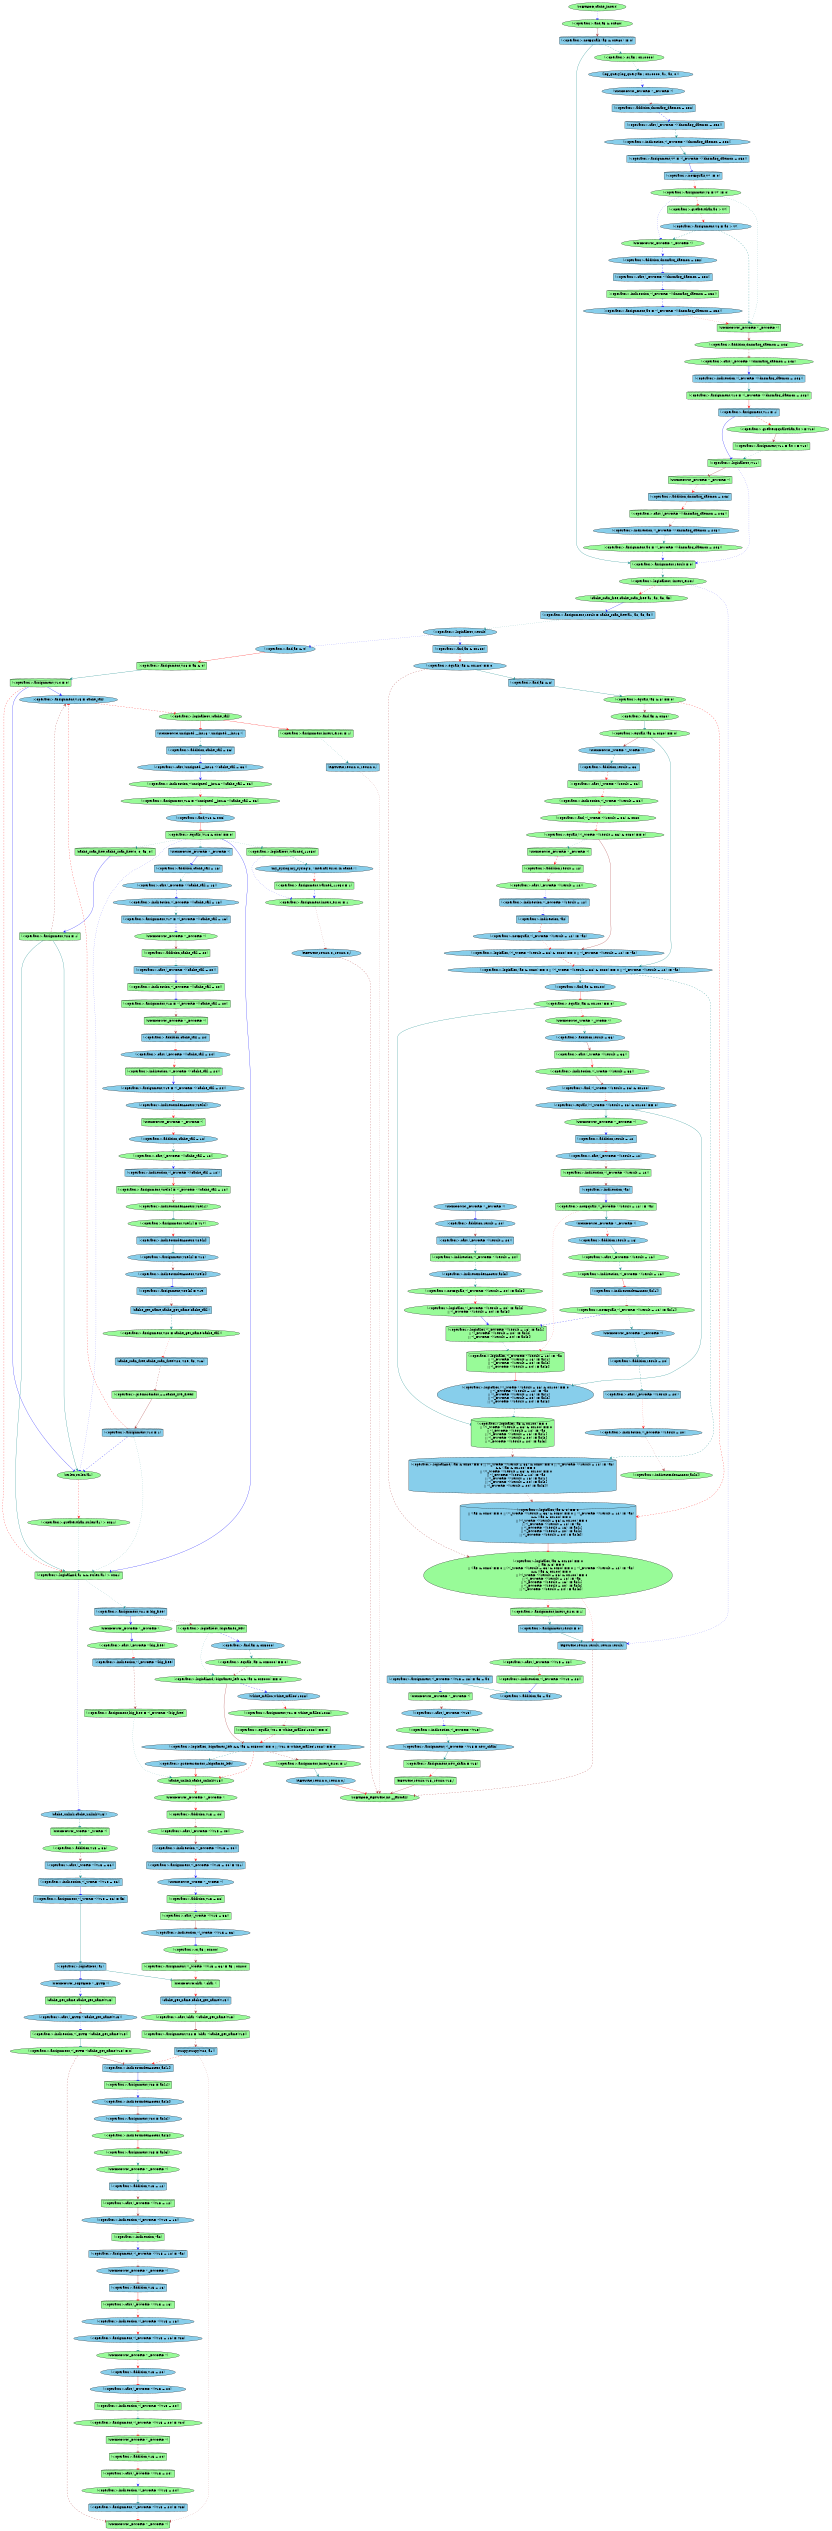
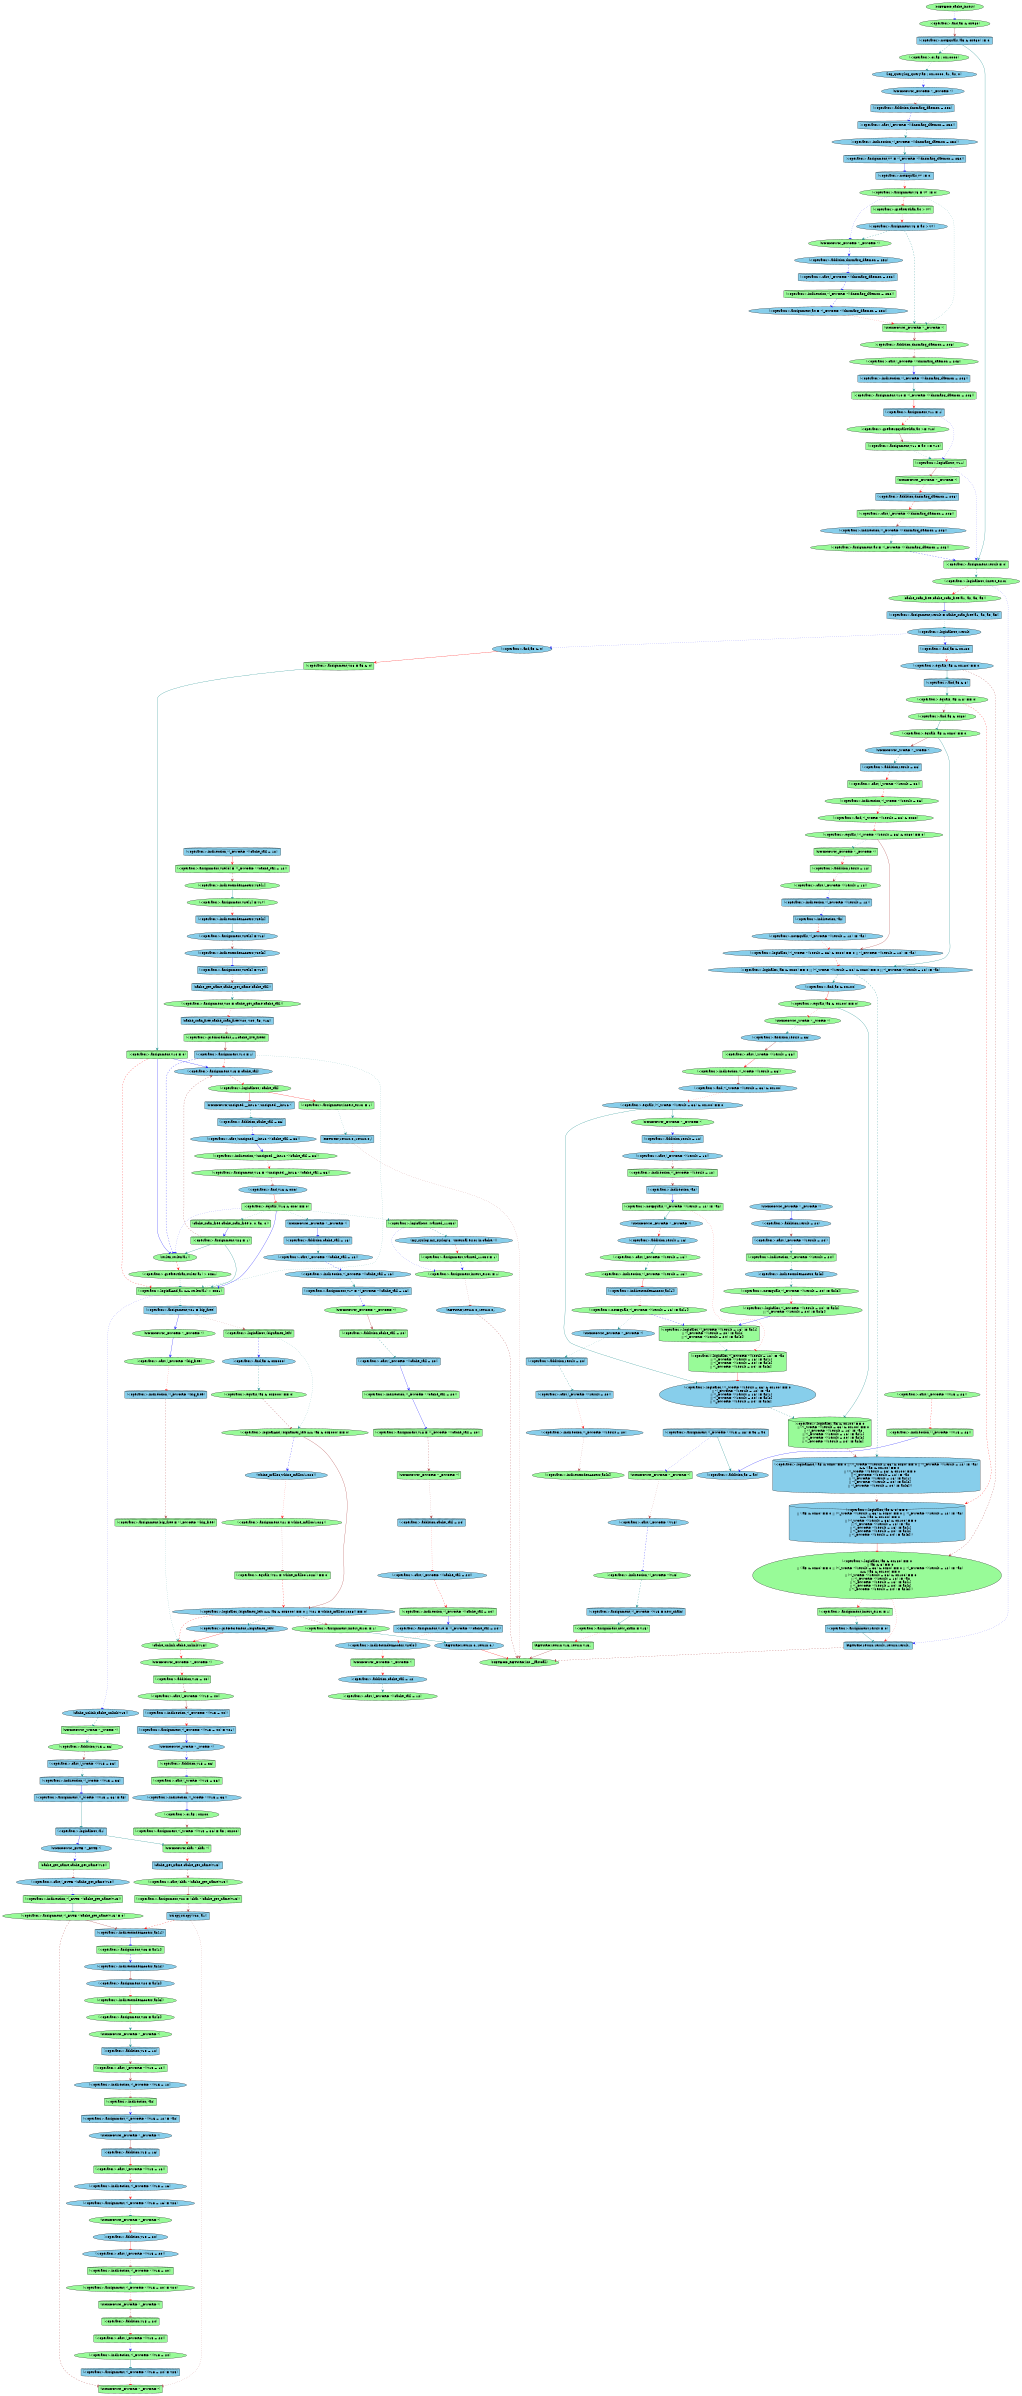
(722, 435) -> (954, 435)
(173, 1088) -> (448, 1629)
(173, 1163) -> none
(450, 1747) -> (636, 1612)
(80, 1984) -> (76, 1848)
